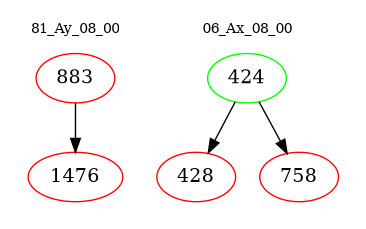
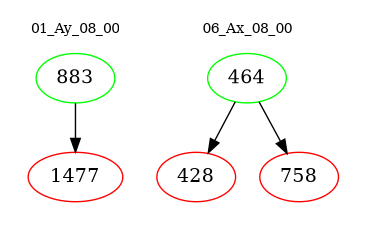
(75, 30) -> (75, 30)
(75, 78) -> (75, 78)
(247, 78) -> (247, 78)
(75, 177) -> (75, 177)
